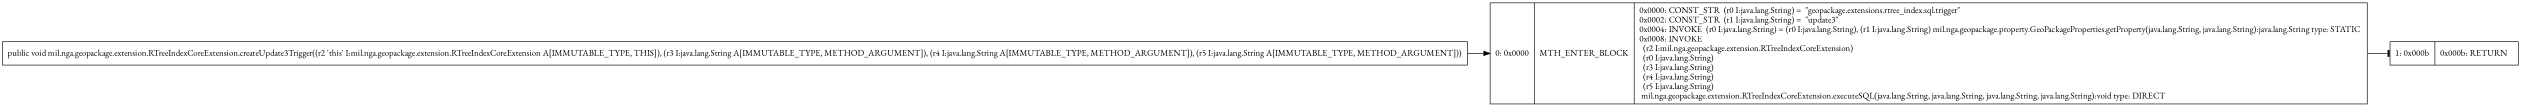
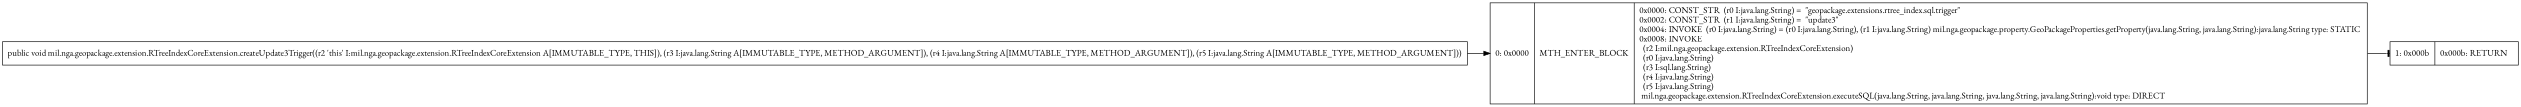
(1677, 67) -> (1675, 67)
